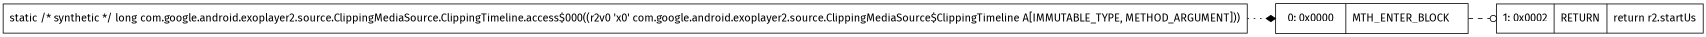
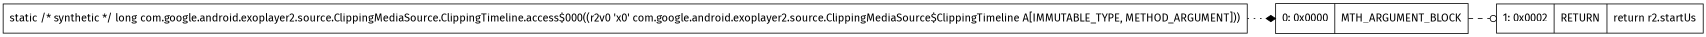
(1401, 18) -> (1401, 18)
